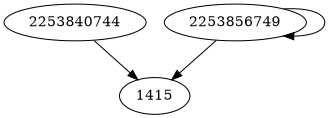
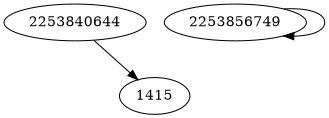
(75, 22) -> (75, 22)
(198, 57) -> none
